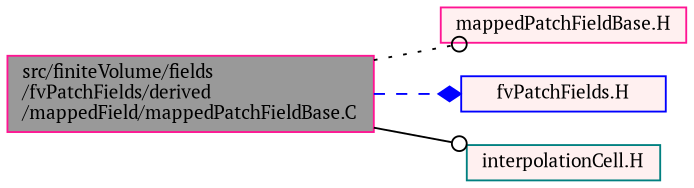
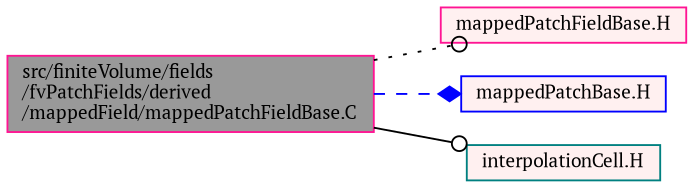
(563, 94) -> (563, 94)
